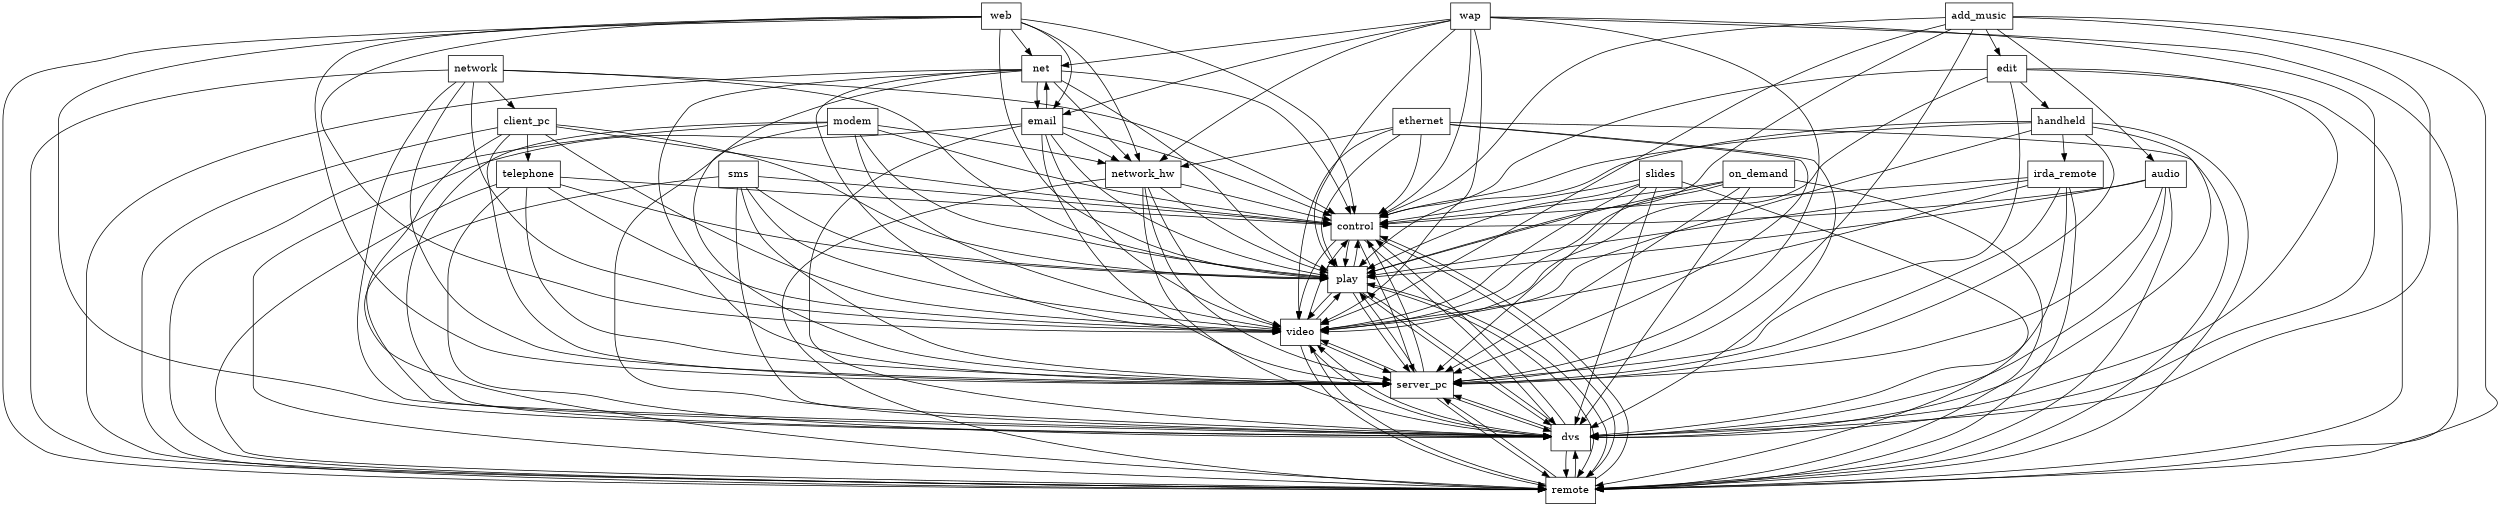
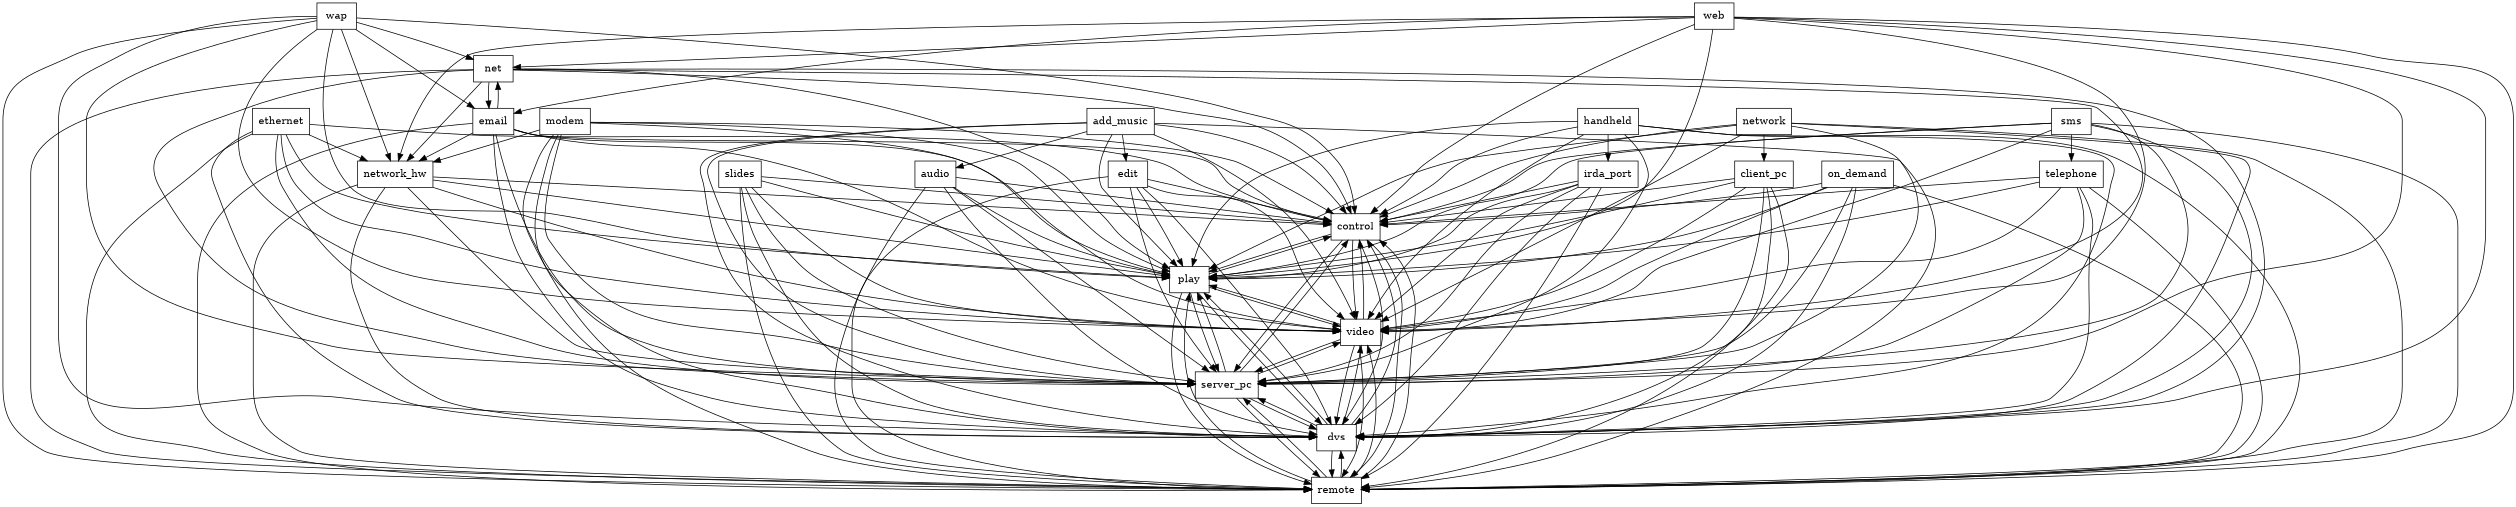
(2032, 93) -> (1159, 223)
(528, 142) -> (2071, 144)
(2066, 174) -> (1608, 174)
